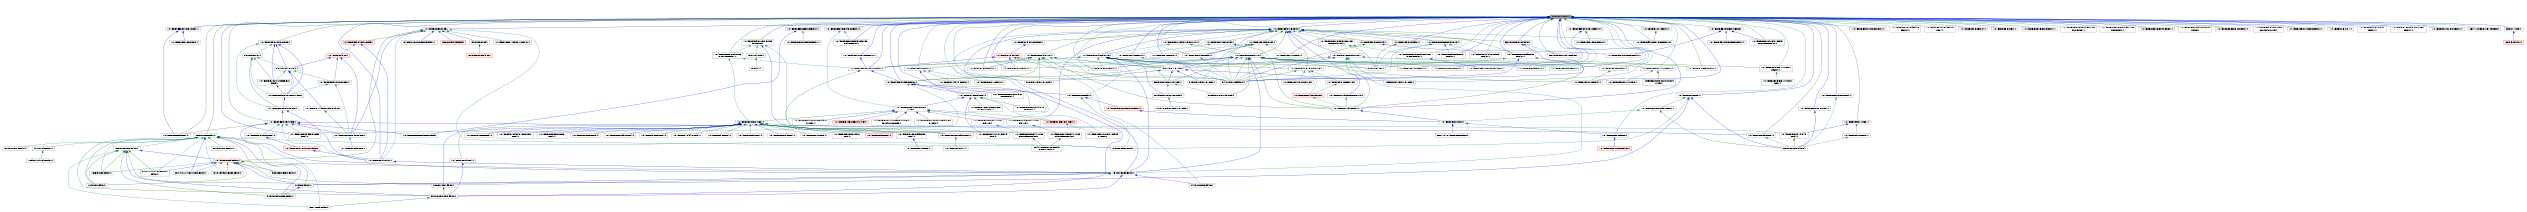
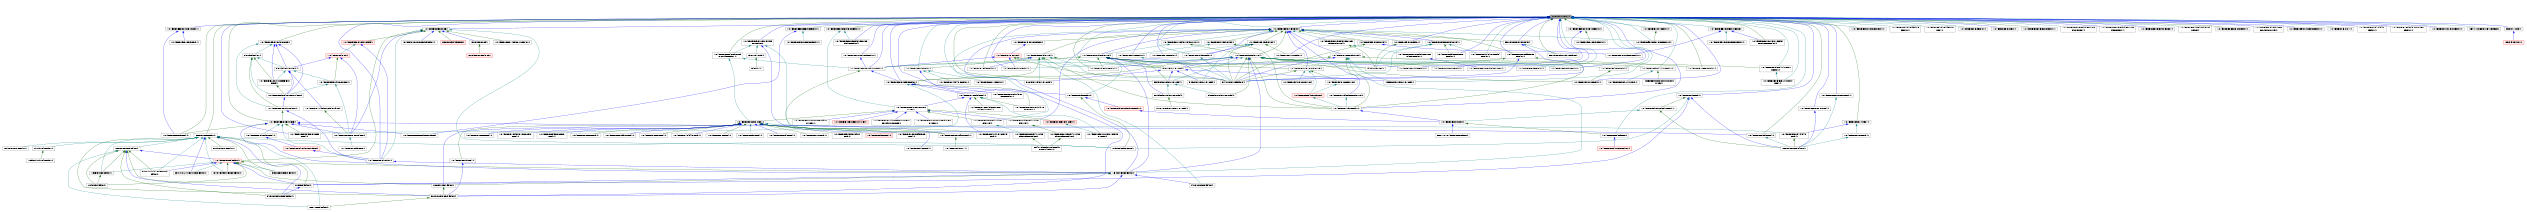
(1487, 28) -> (1746, 23)
(916, 143) -> (855, 127)
(109, 145) -> (99, 180)
